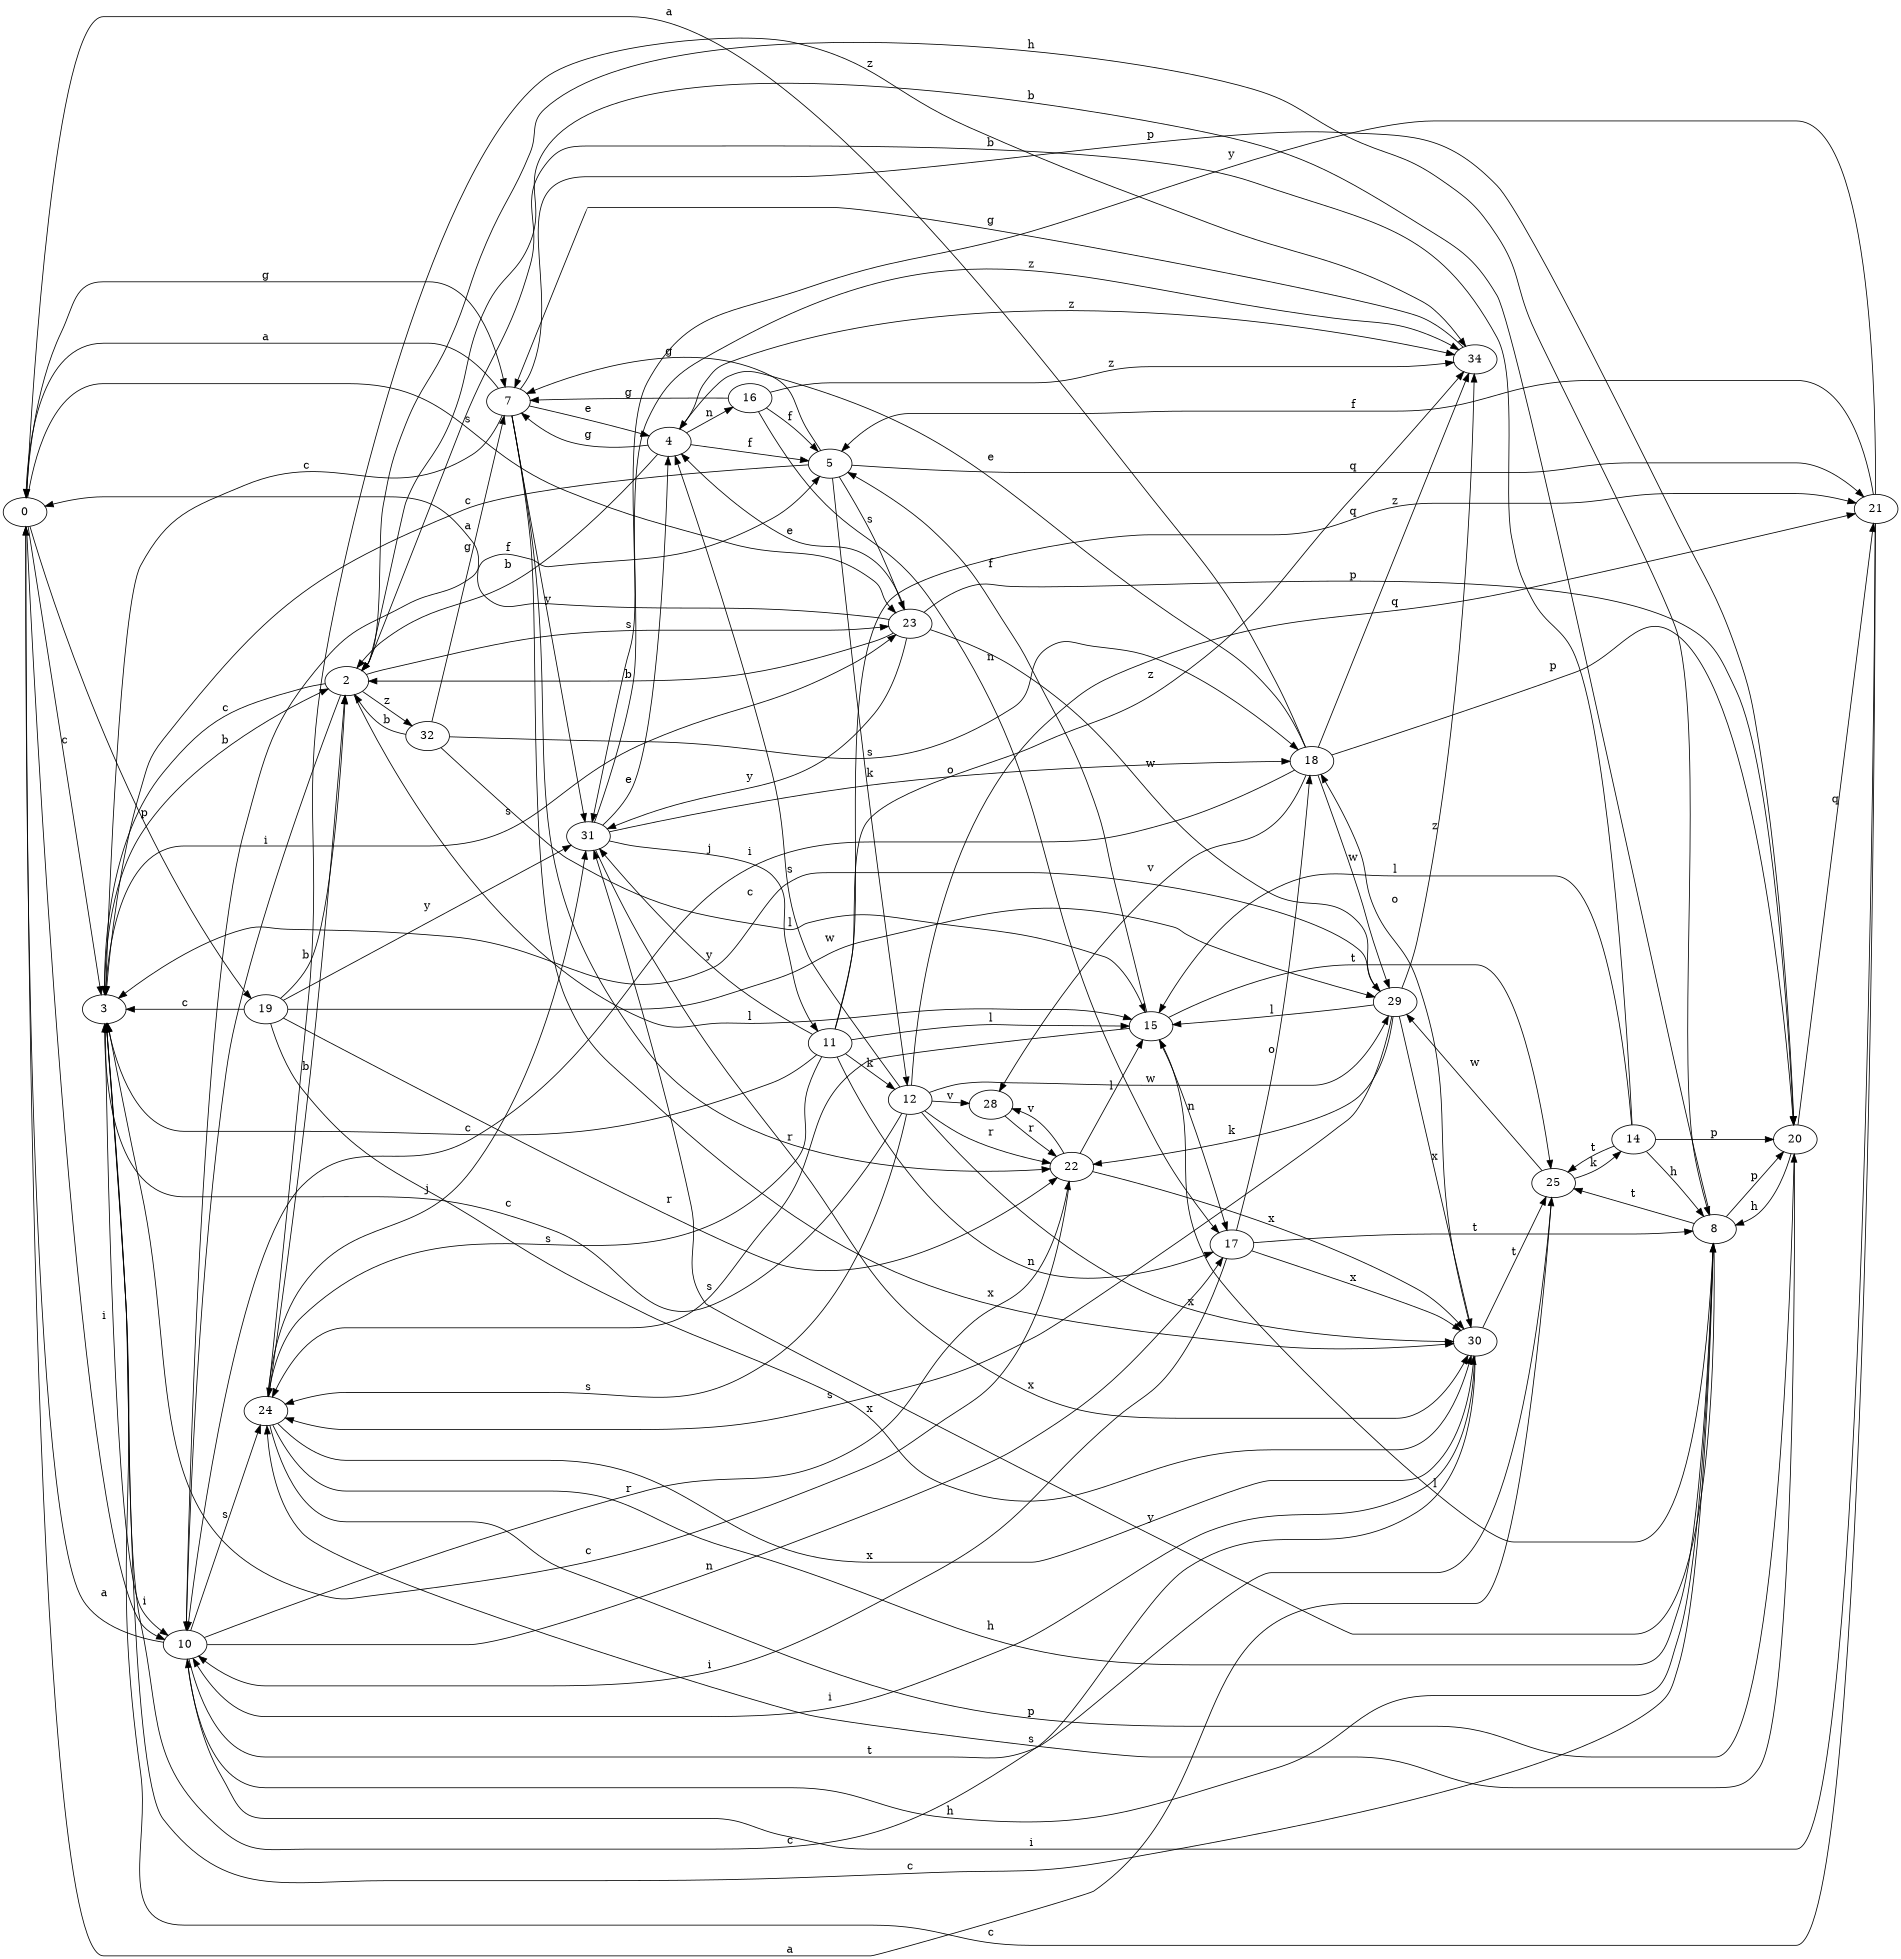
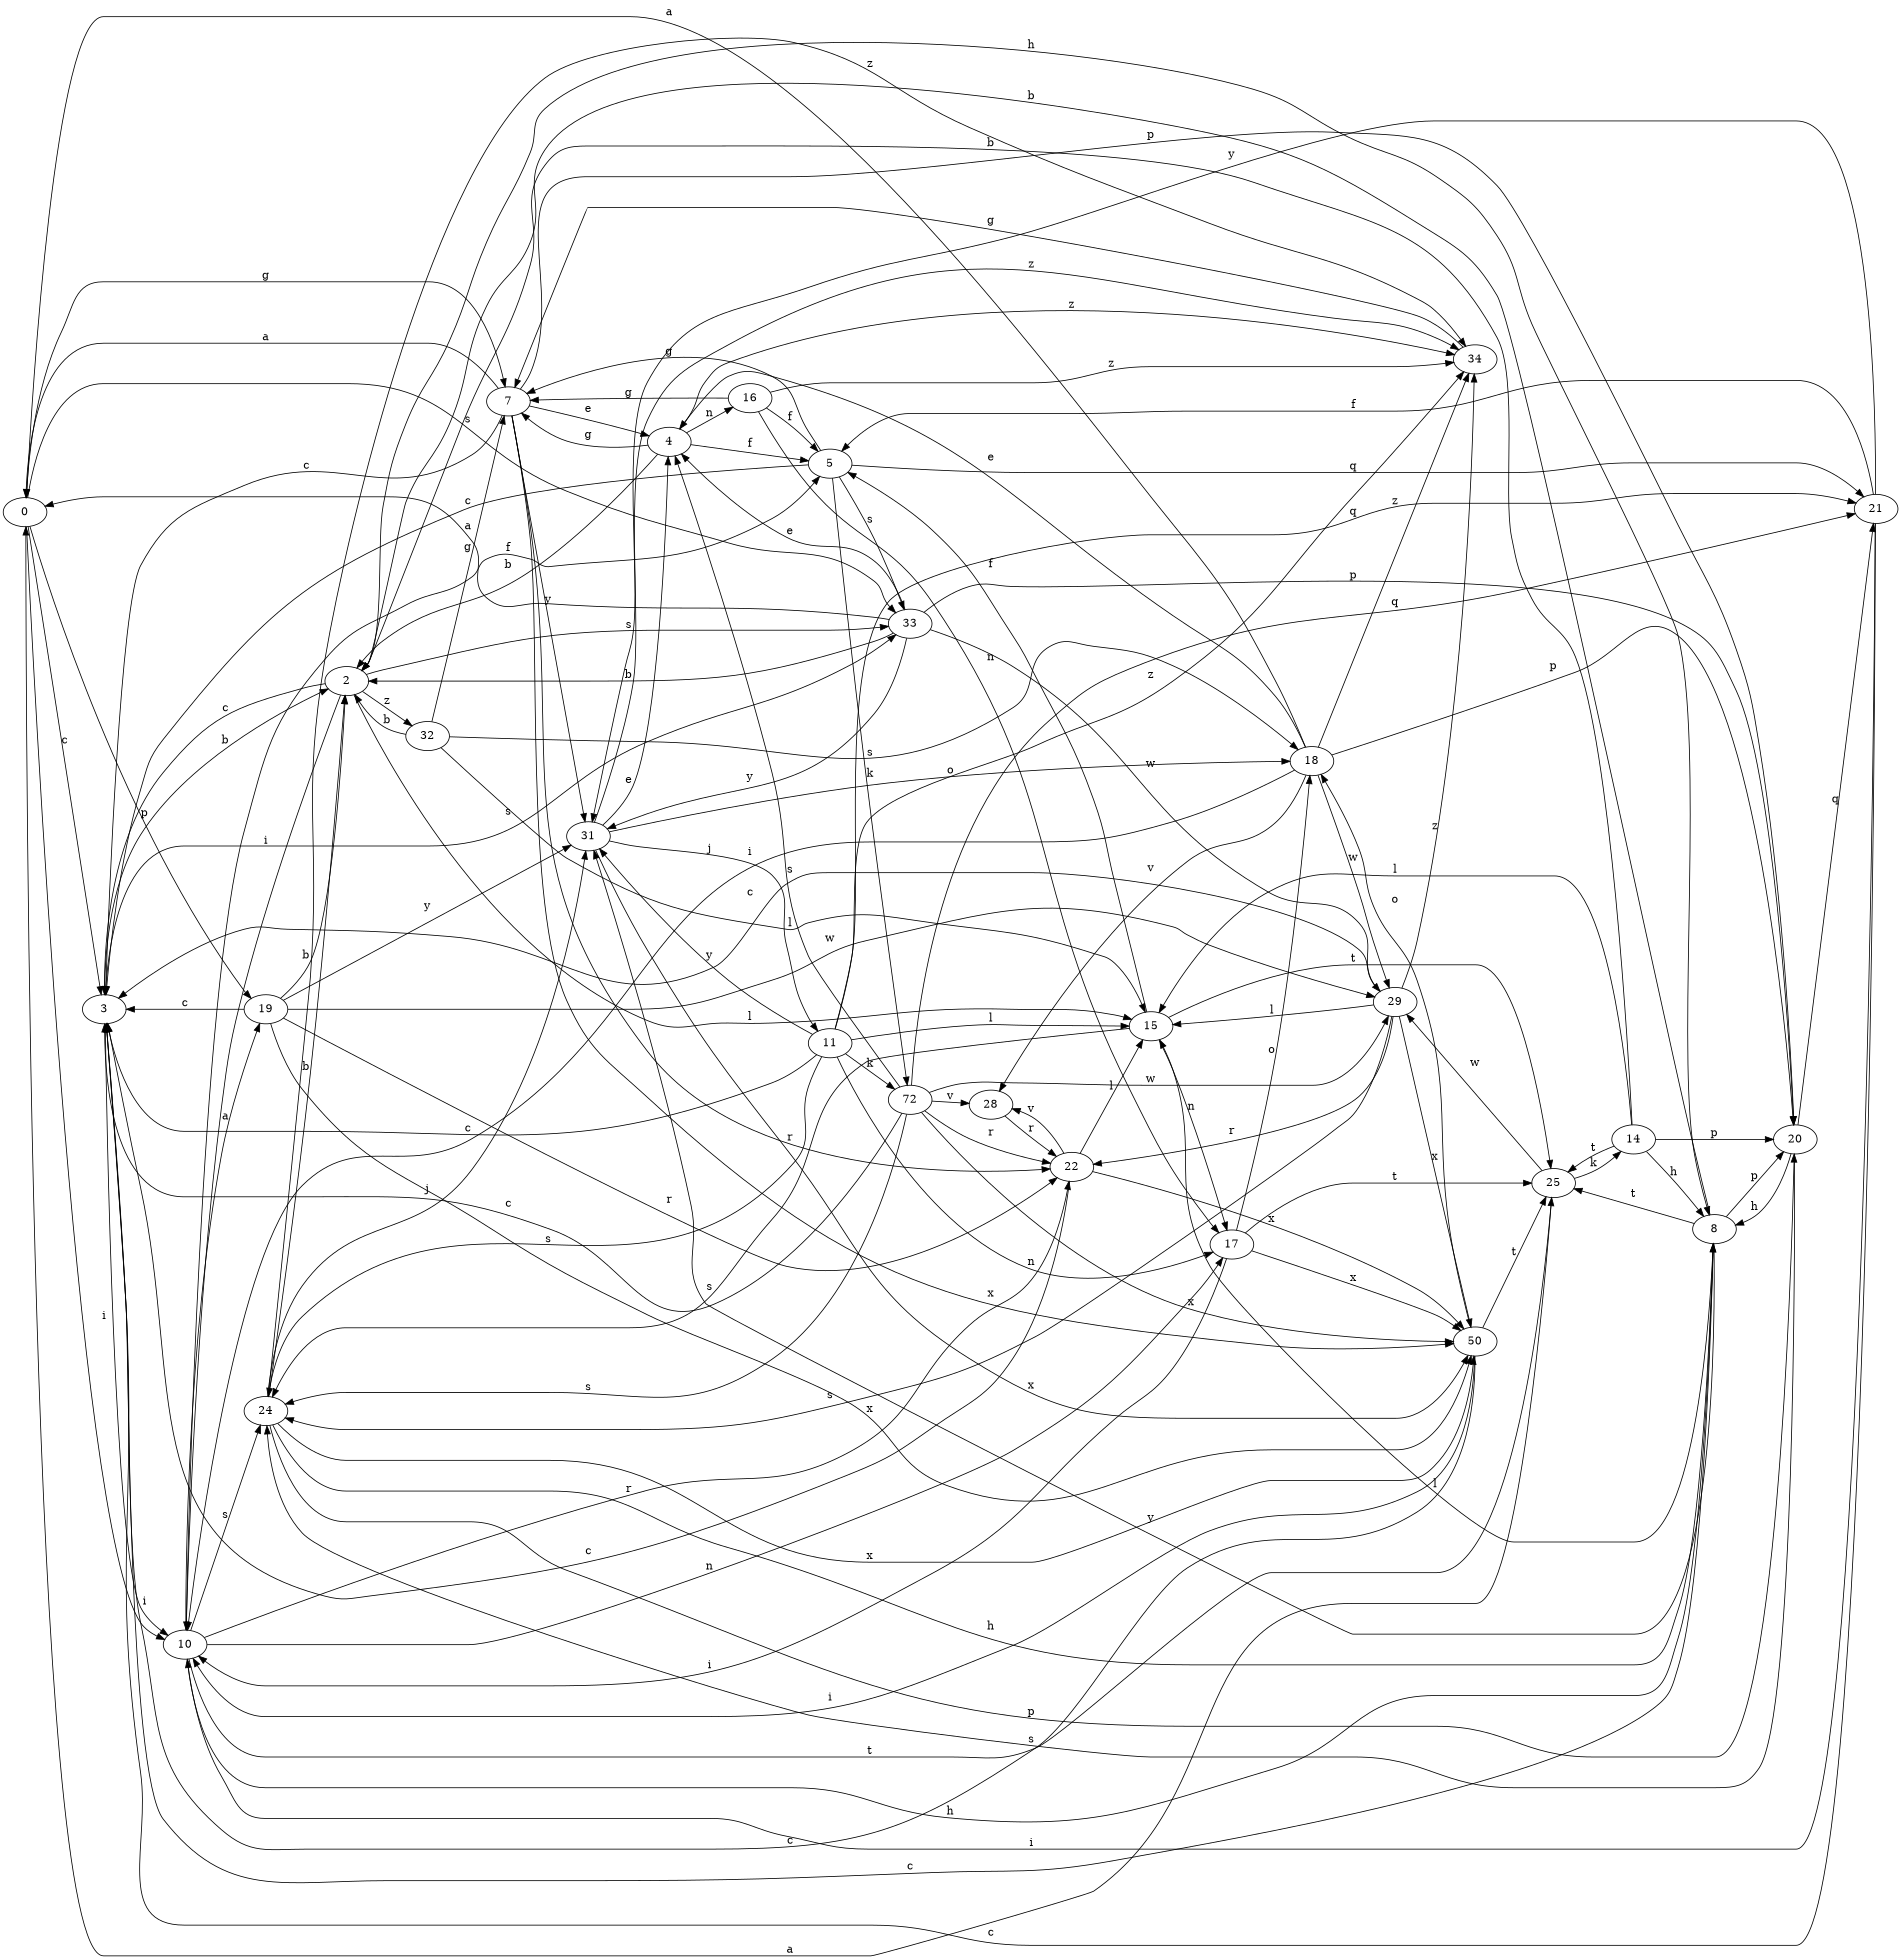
(910, 624) -> (910, 624)
(910, 1100) -> (910, 1100)
(1232, 1131) -> (1232, 1131)
(1469, 1234) -> (1378, 1183)
(41, 1291) -> (199, 1327)
(1475, 1342) -> (1475, 1342)
